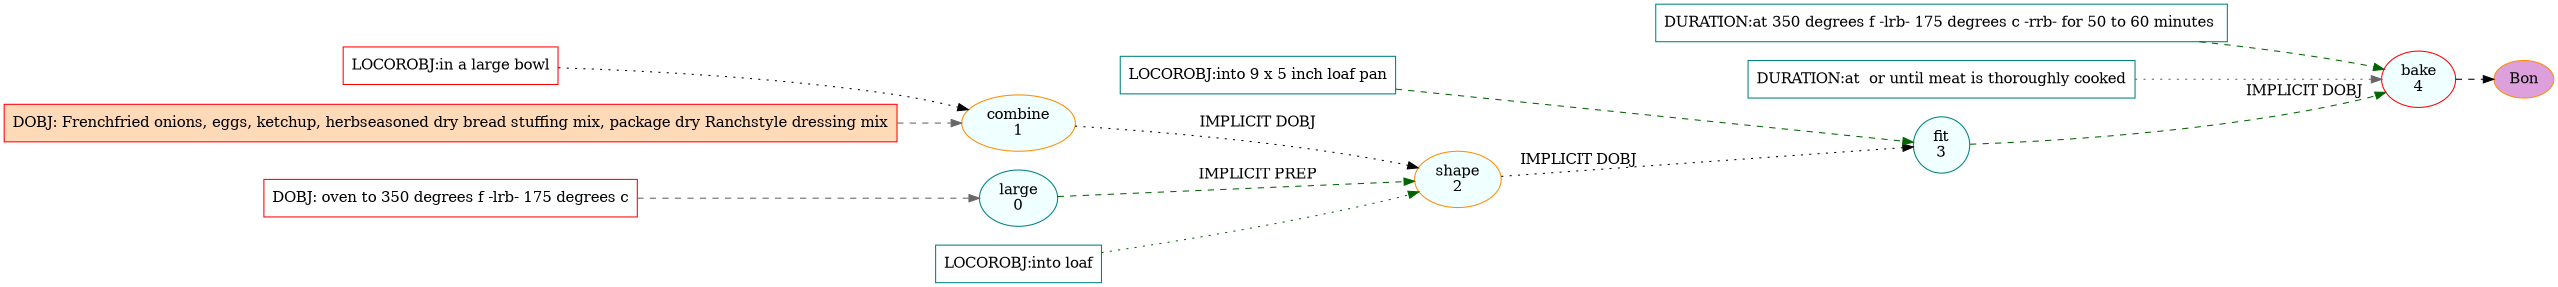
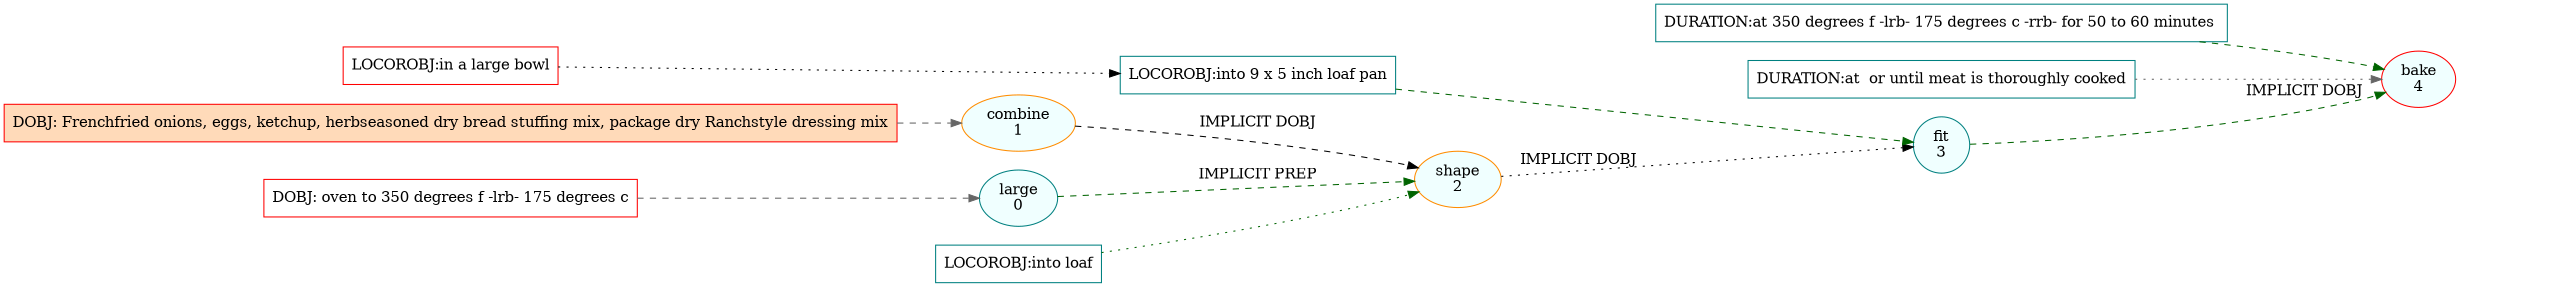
(759, 79) -> (834, 70)
(2524, 79) -> none
(1242, 141) -> (1242, 141)
